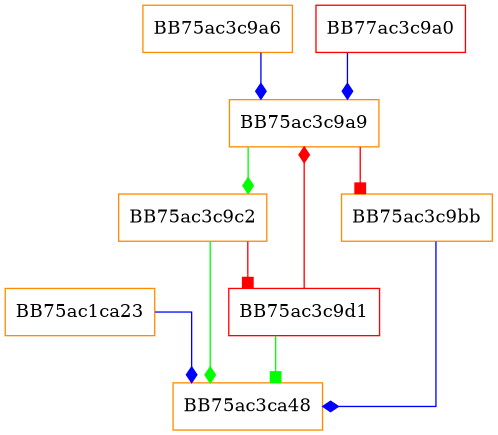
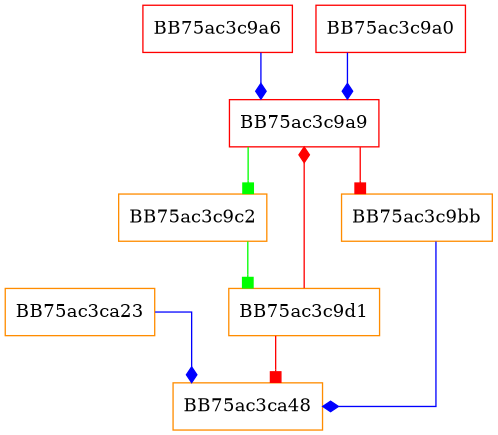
(218, 29) -> (218, 29)
(391, 29) -> (391, 29)
(304, 123) -> (304, 123)
(248, 164) -> (248, 164)
(248, 258) -> (248, 258)
(210, 304) -> none
(80, 312) -> (80, 312)
(304, 312) -> (304, 312)
(276, 353) -> (276, 353)
